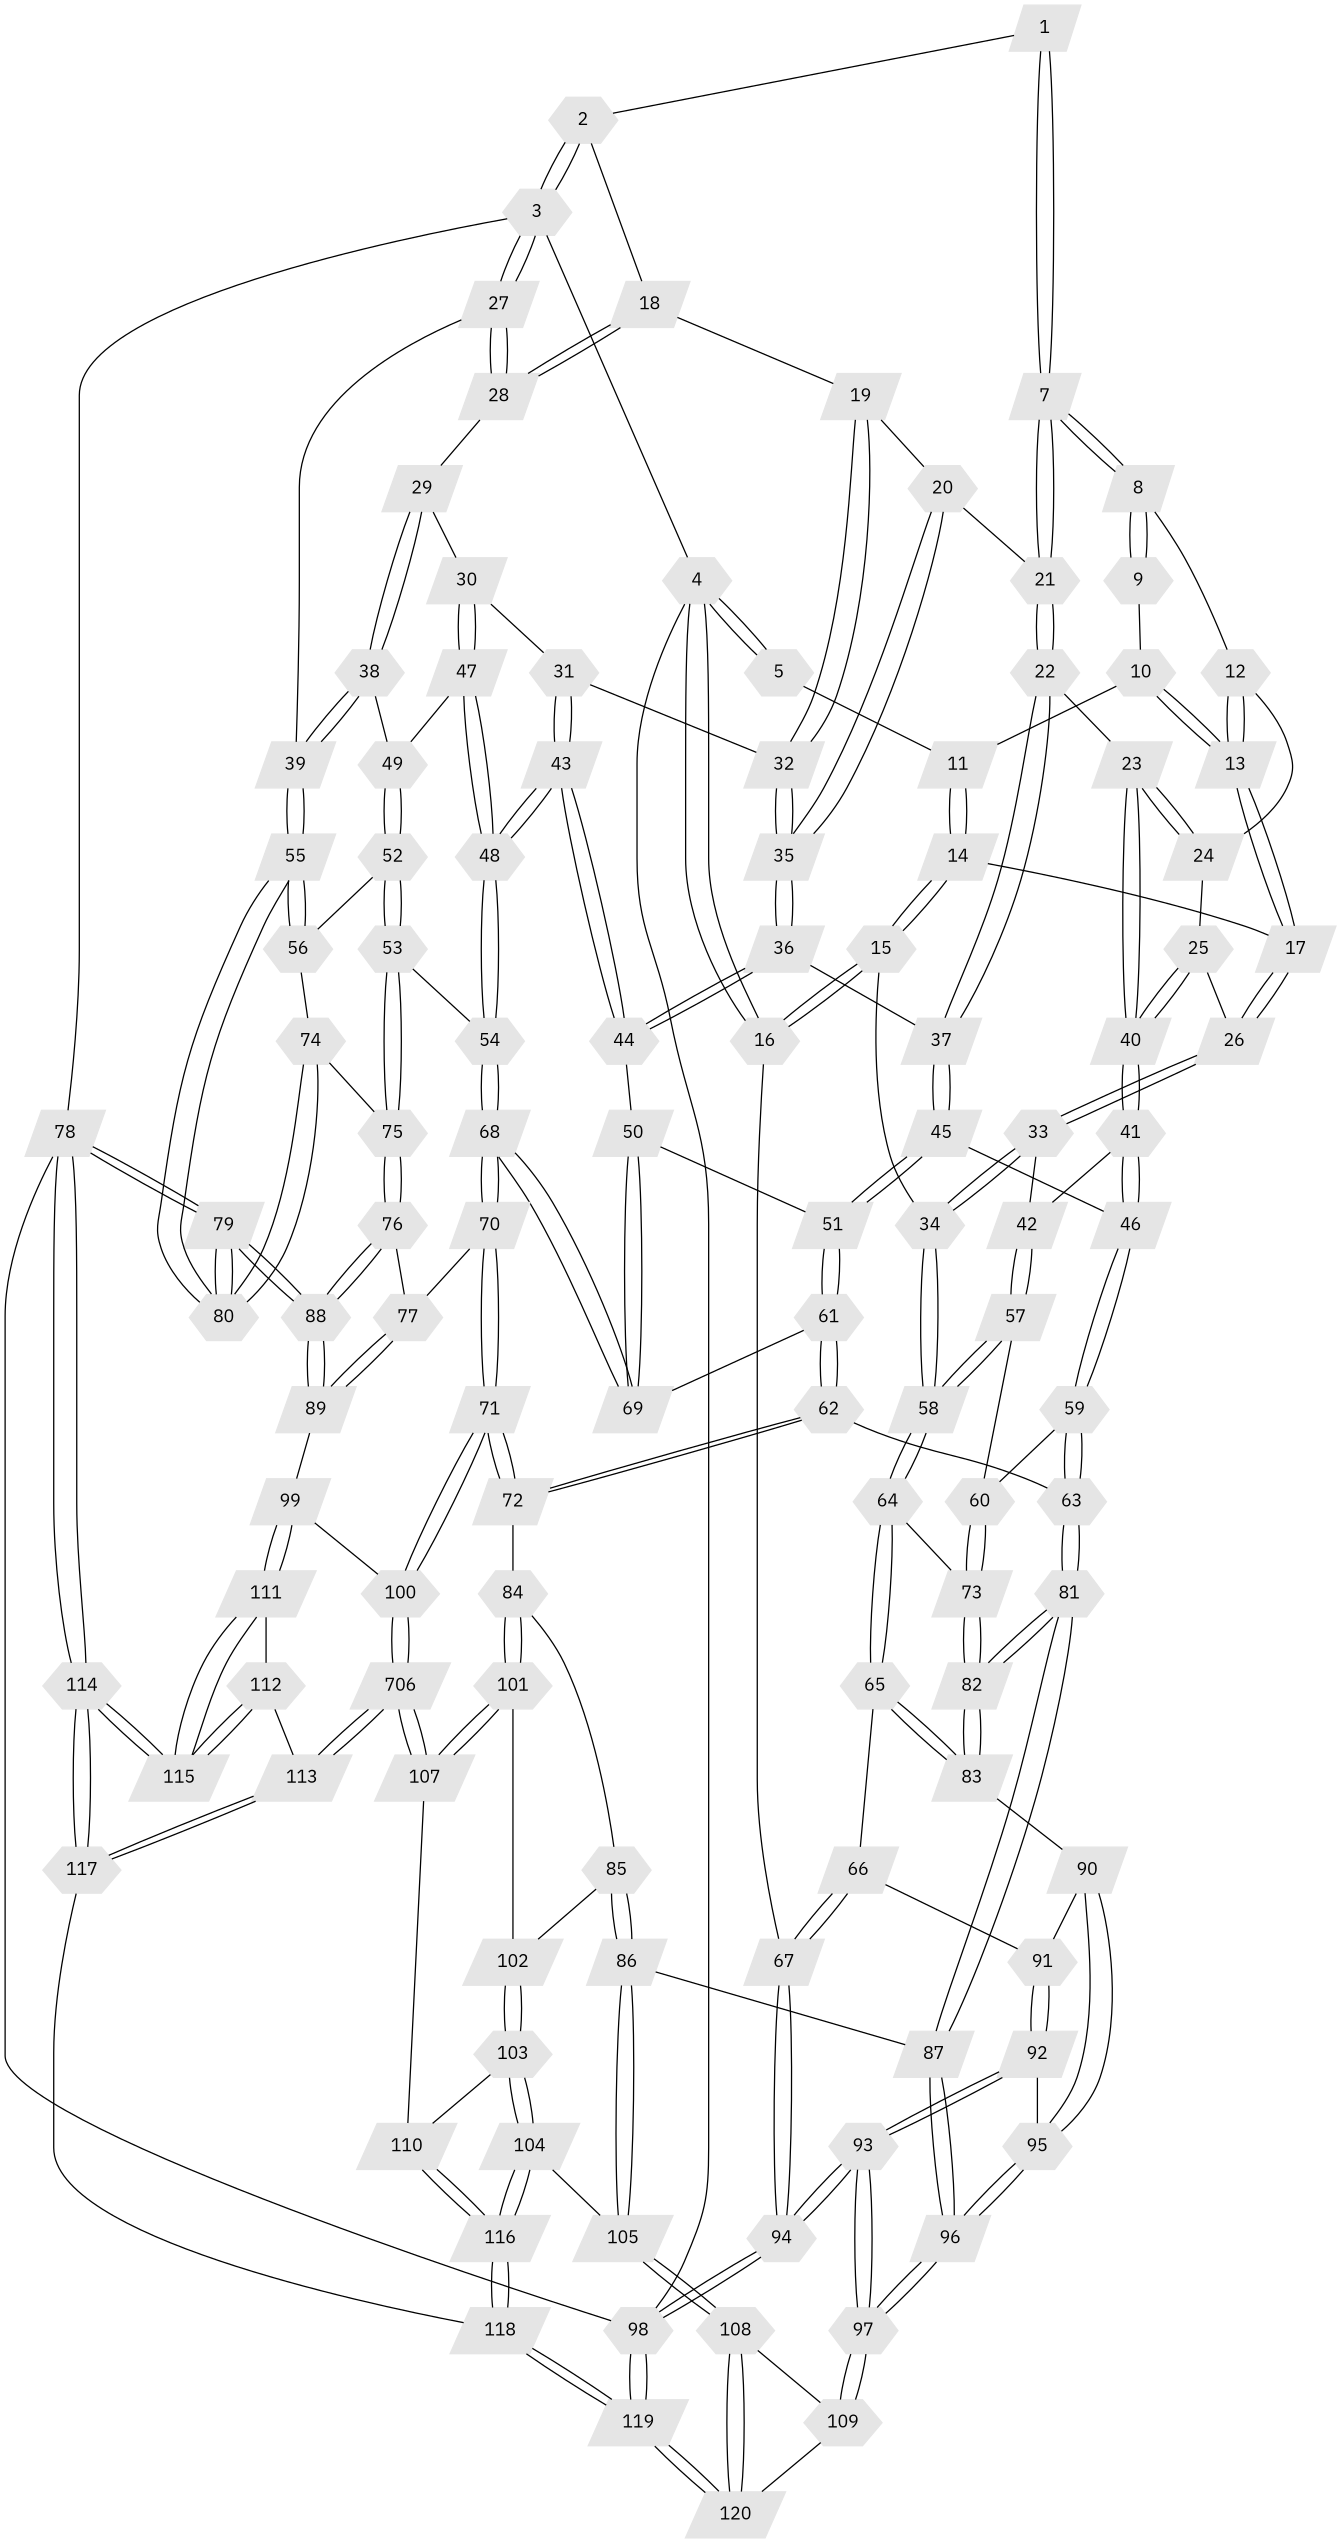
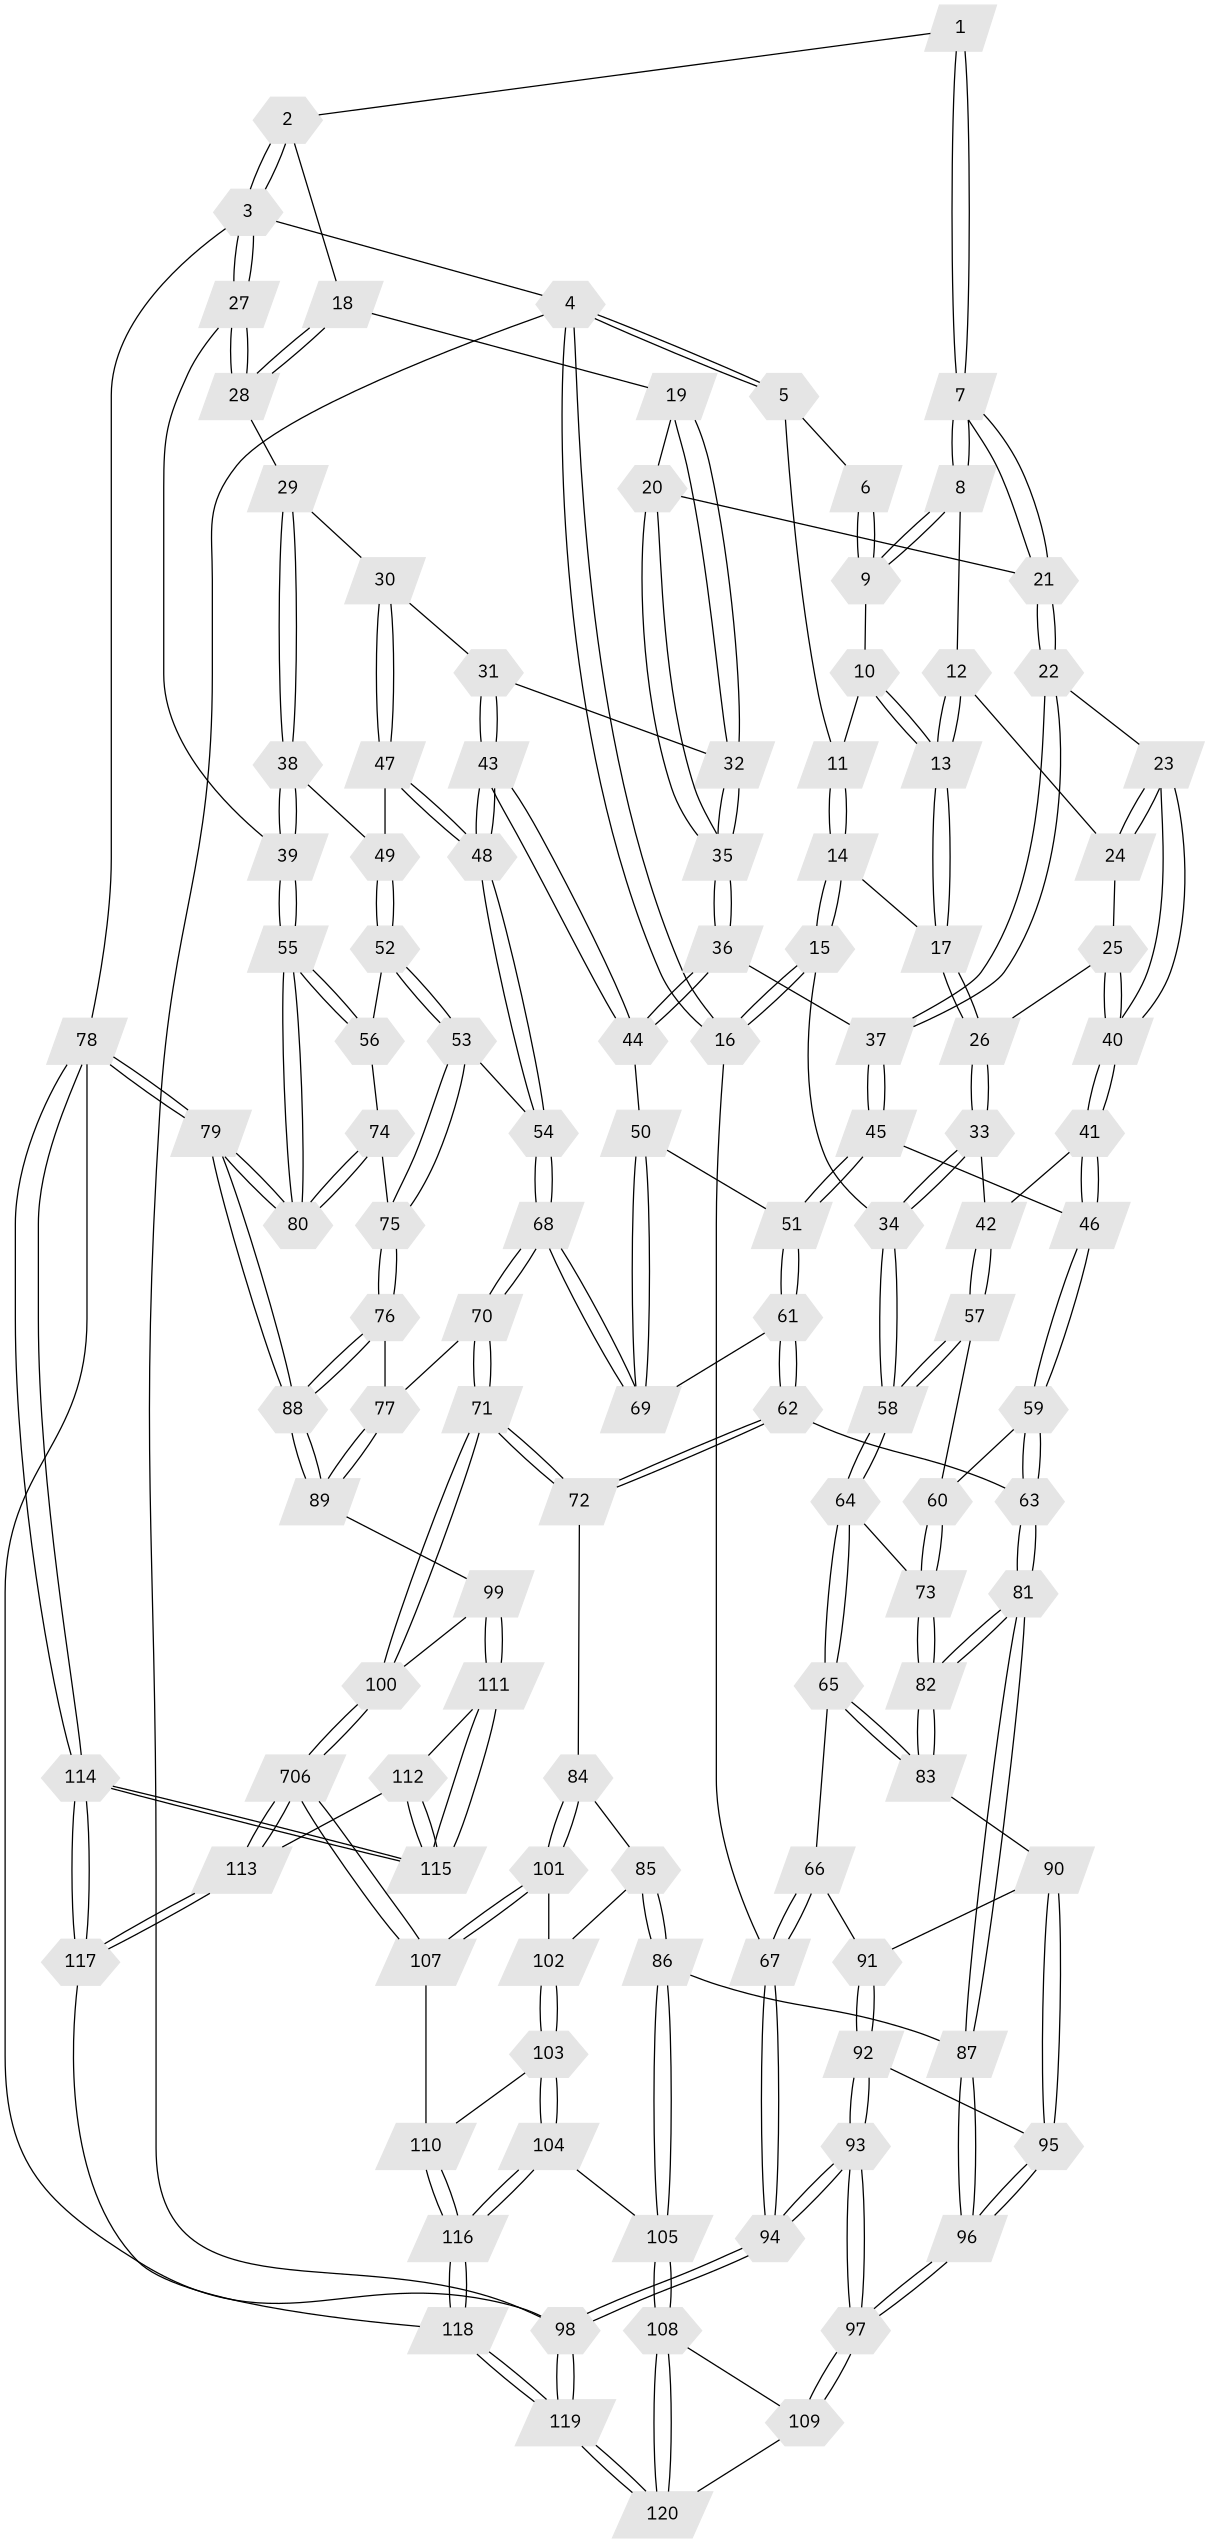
none -> (866, 489)
